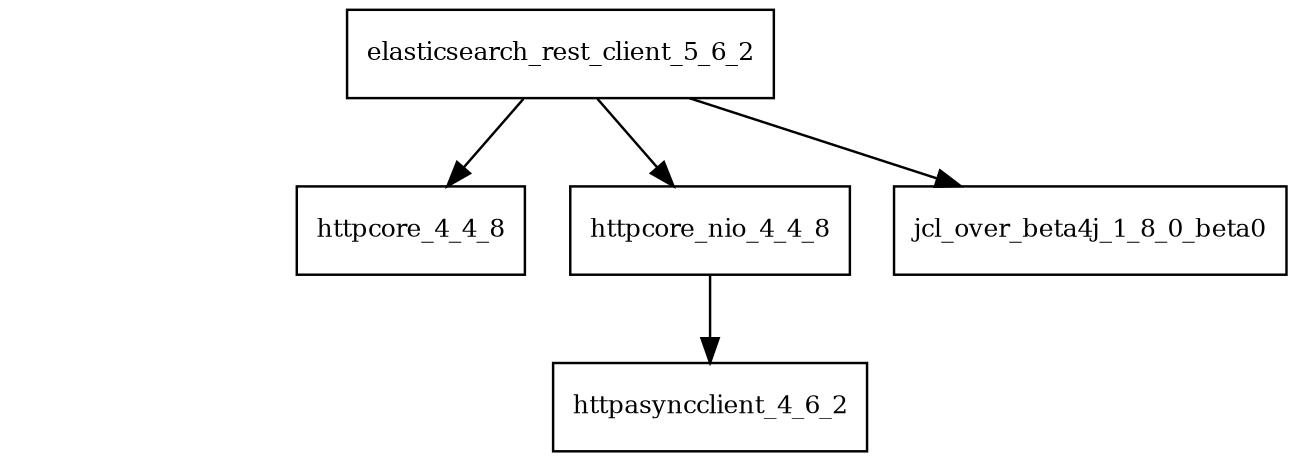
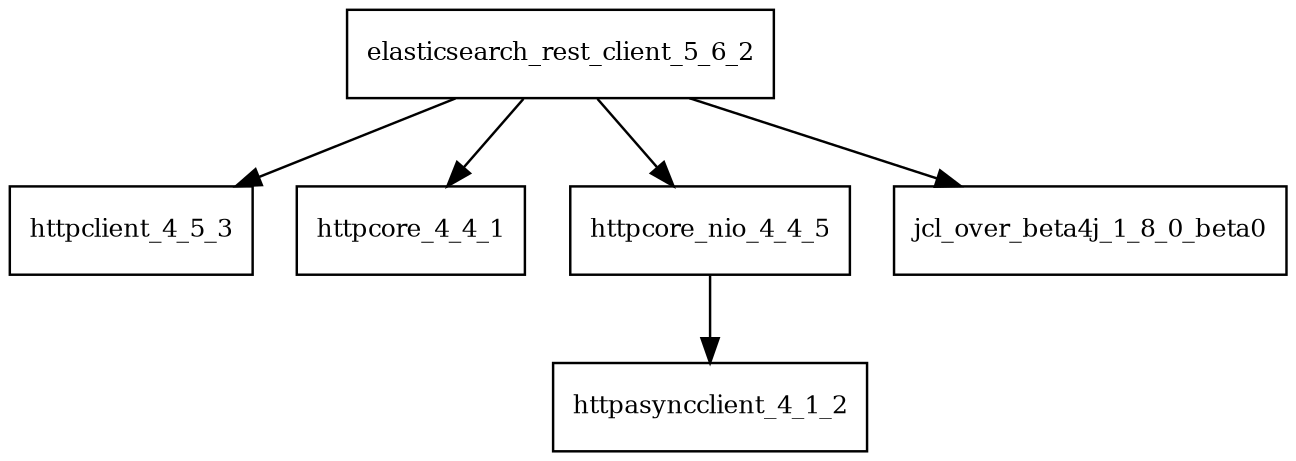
none -> (131, 231)
(411, 231) -> (411, 231)
(710, 231) -> (710, 231)
(710, 407) -> (710, 407)
